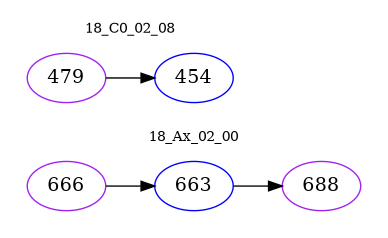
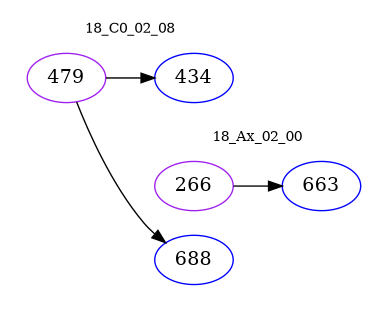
(194, 78) -> (194, 78)
(66, 186) -> (194, 186)
(251, 186) -> (109, 172)
(321, 186) -> (194, 260)
